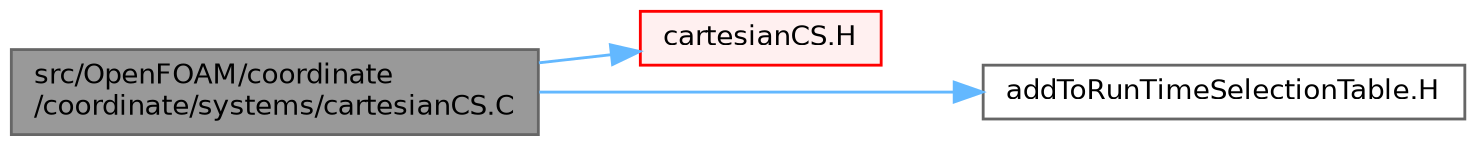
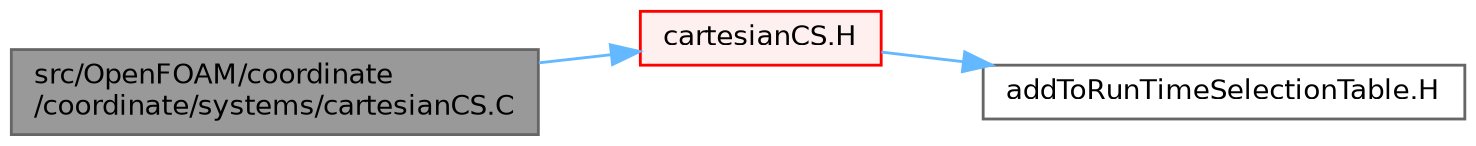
(746, 92) -> (922, 57)
